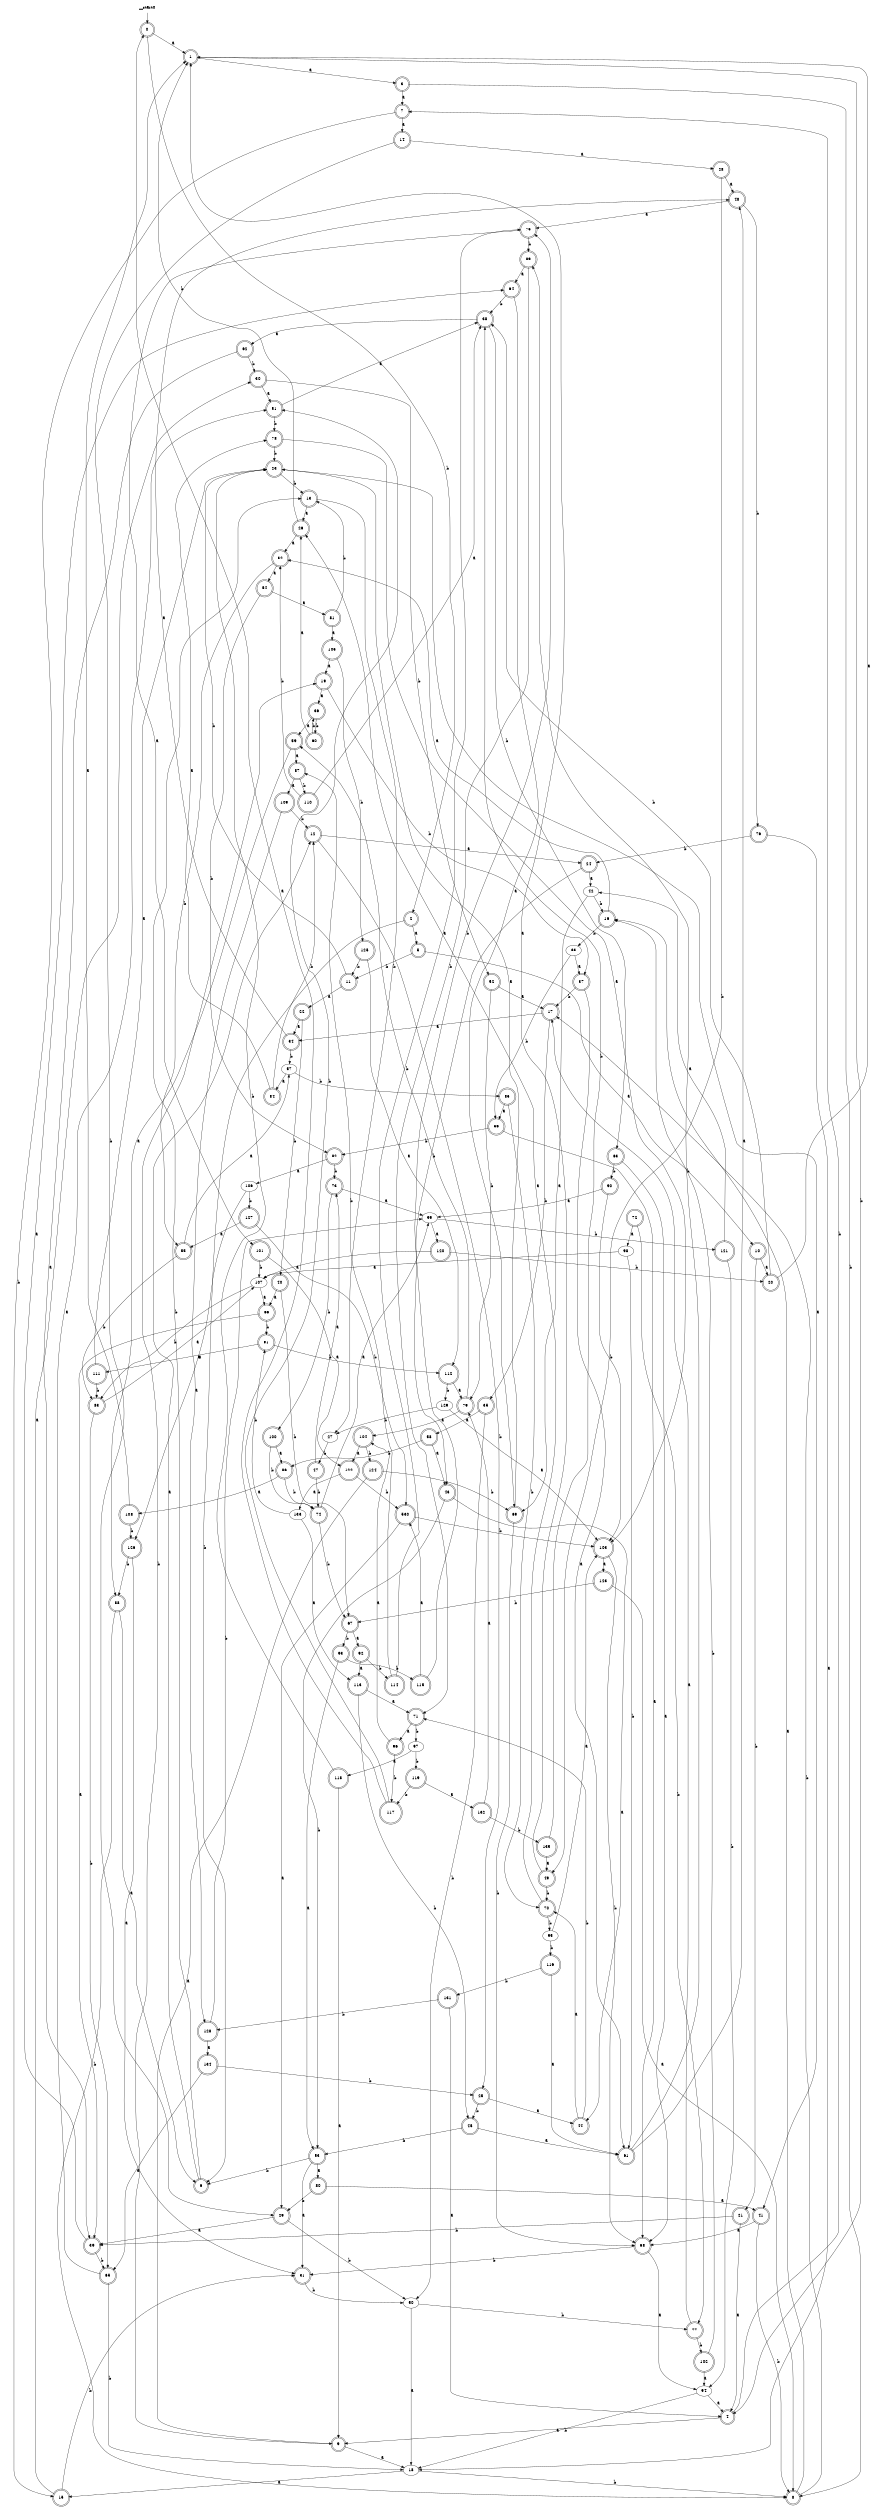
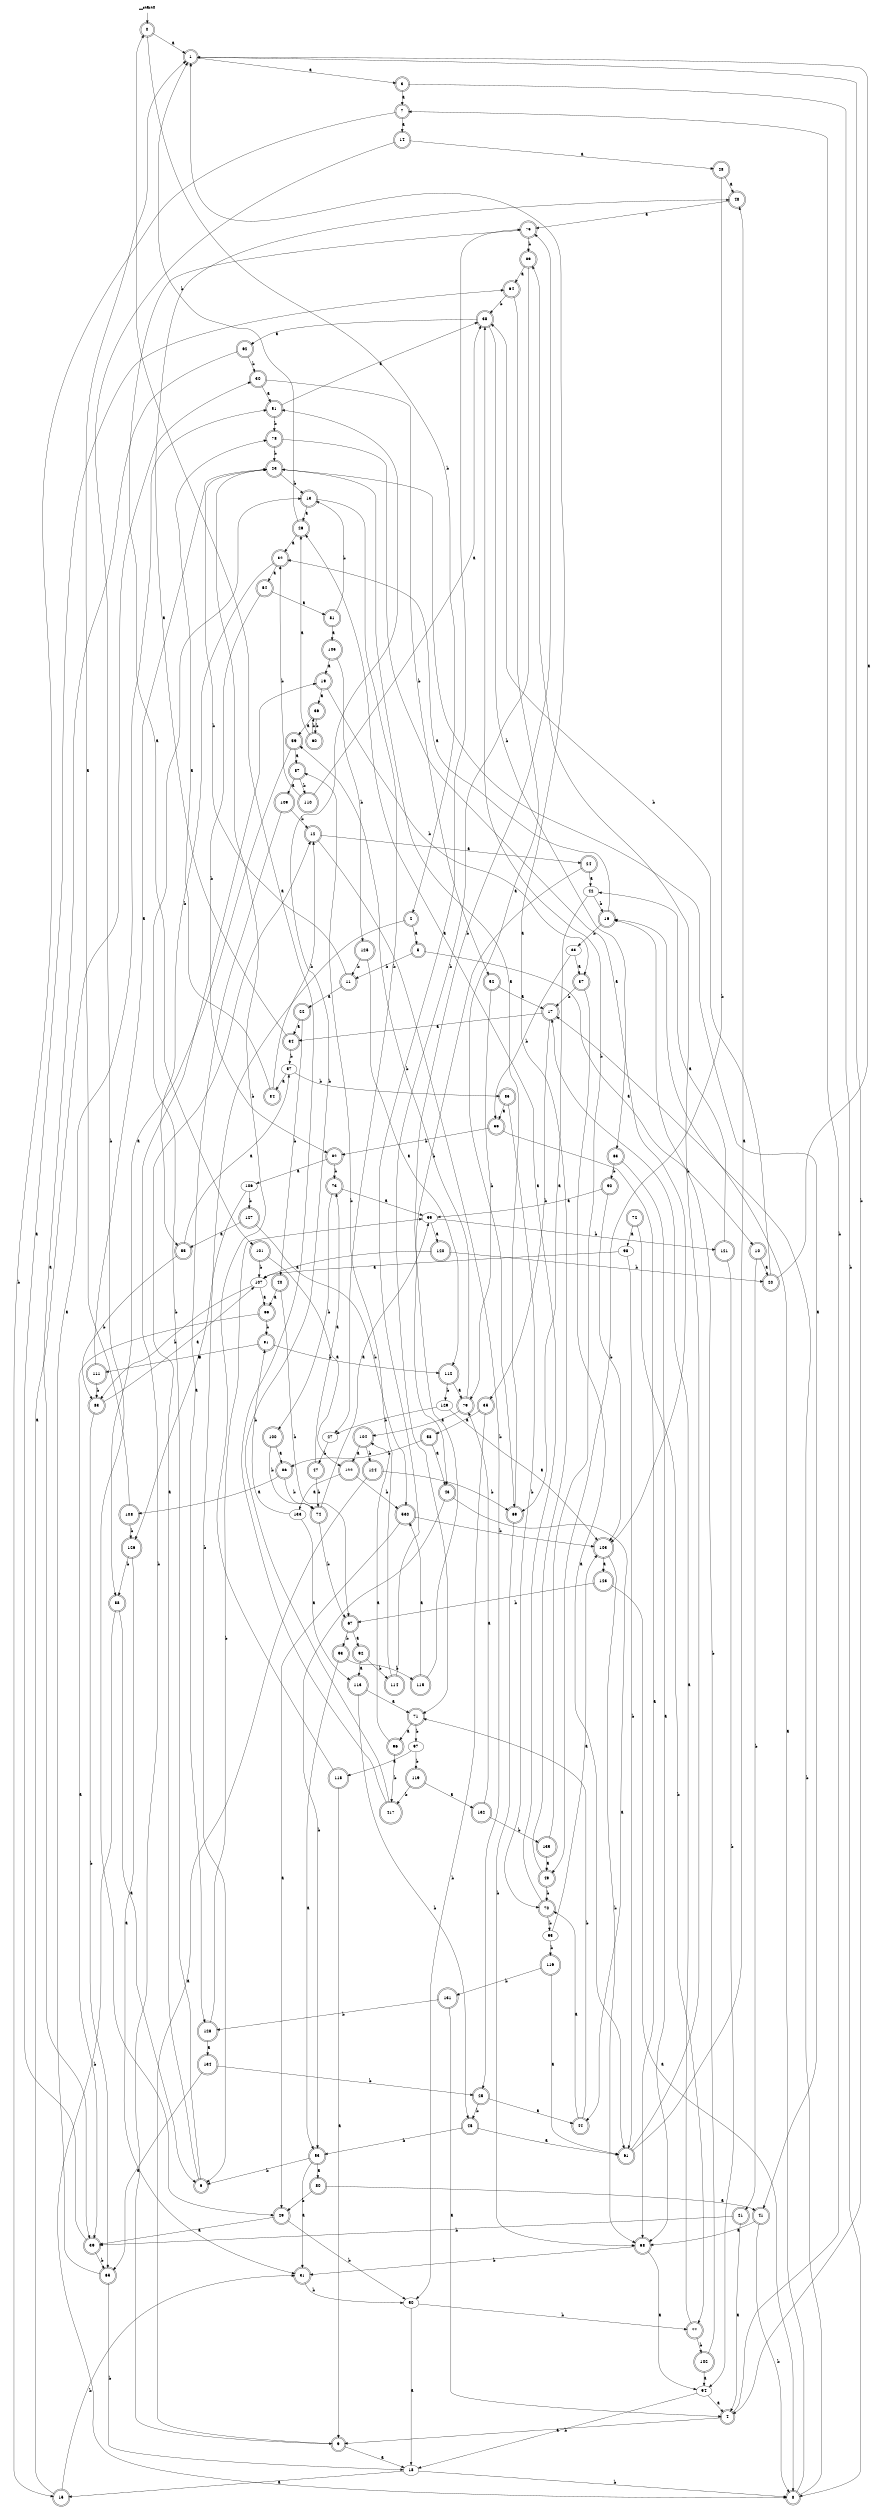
(759, 834) -> none
(391, 1813) -> (391, 1813)
